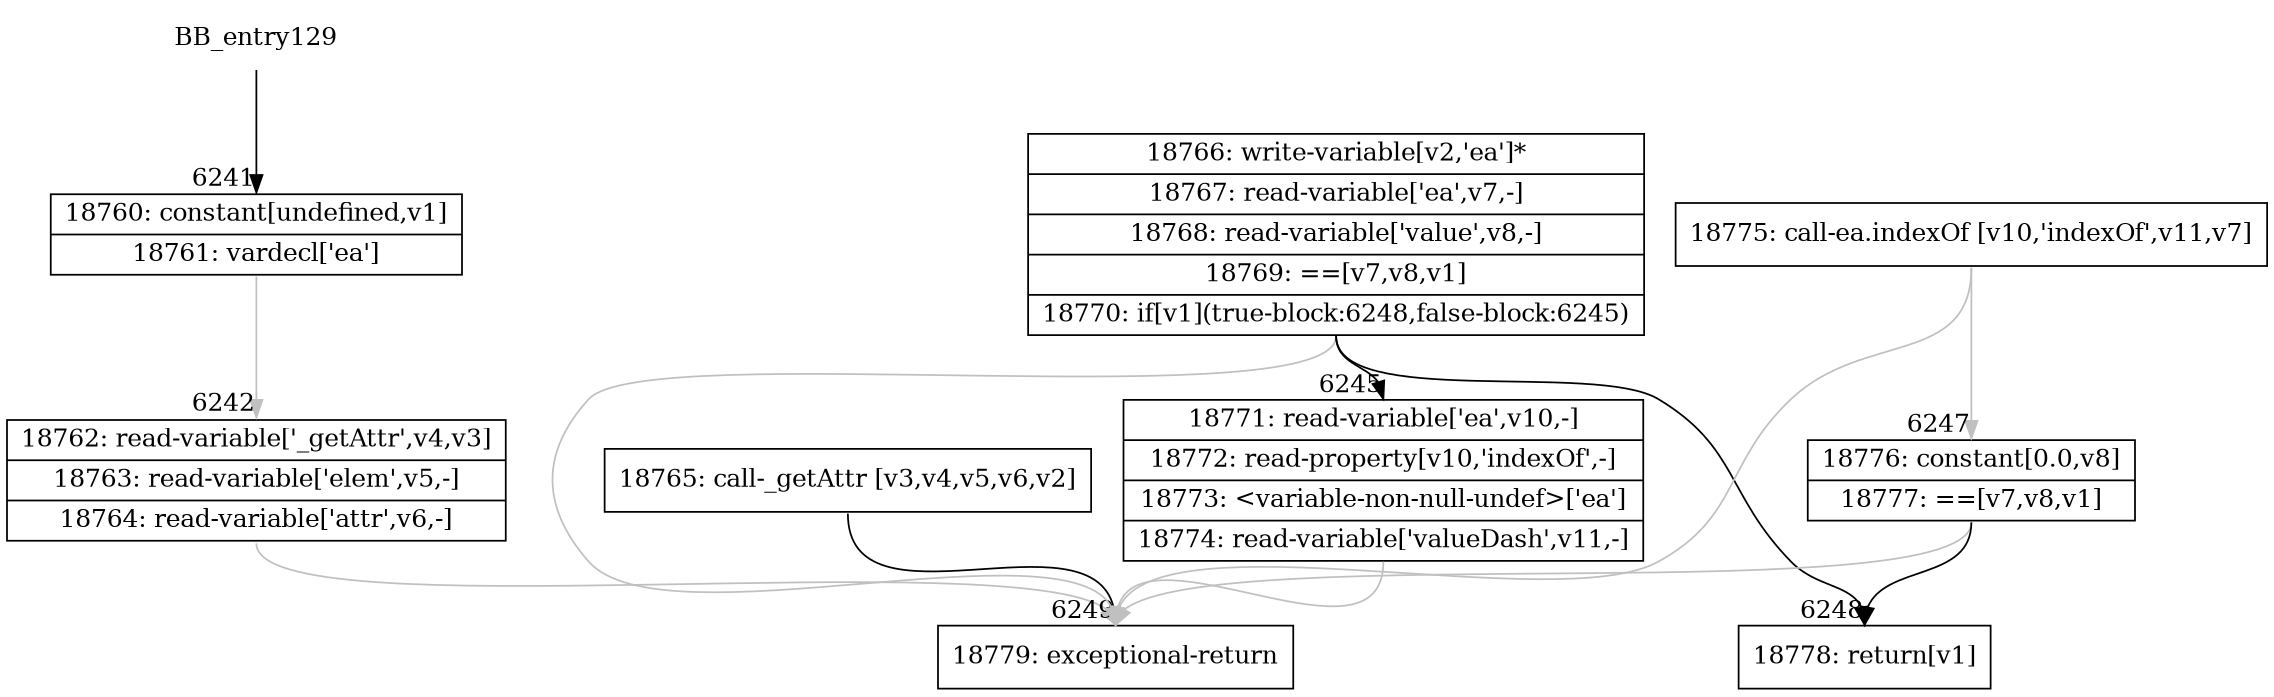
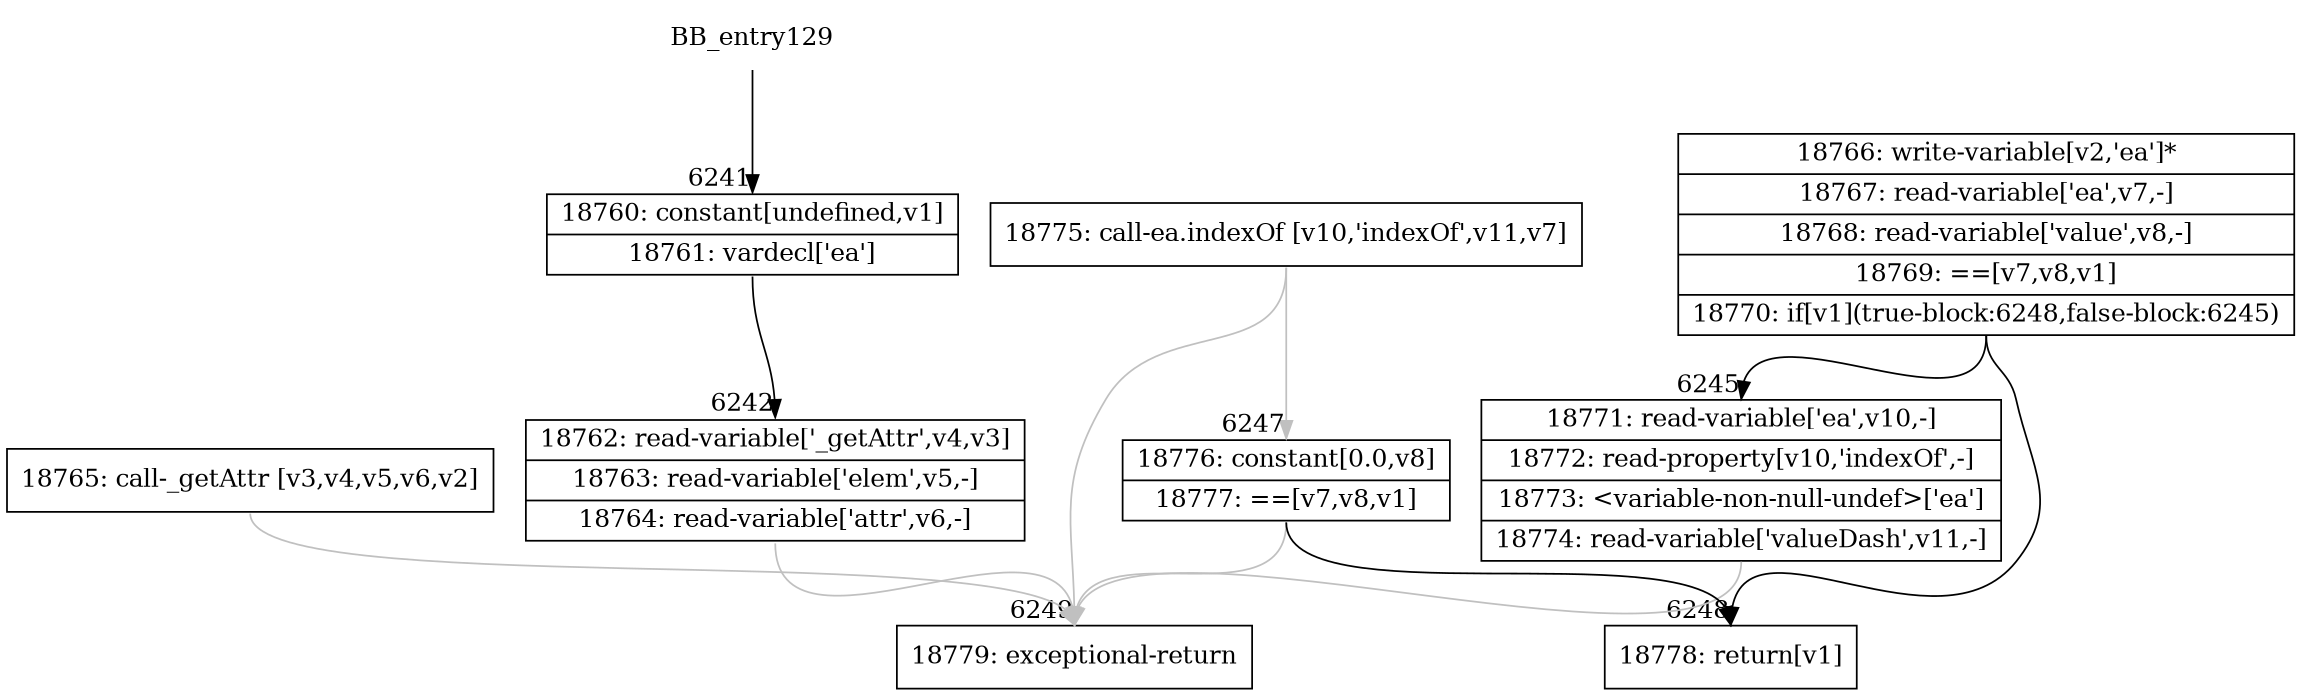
(256, 338) -> (761, 338)
(608, 392) -> none
(910, 569) -> (654, 569)
